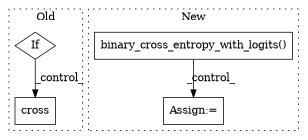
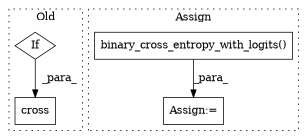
(194, 18) -> (194, 18)
(59, 78) -> (59, 78)
(211, 78) -> (211, 78)
